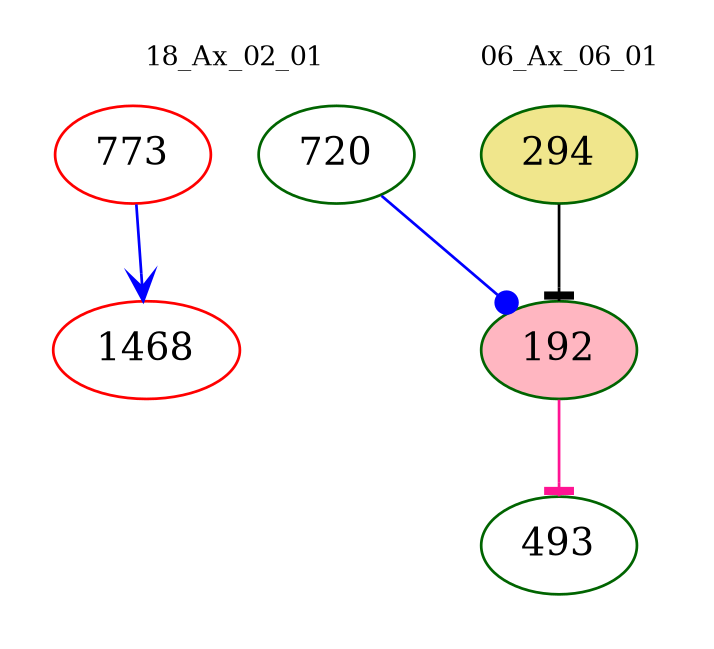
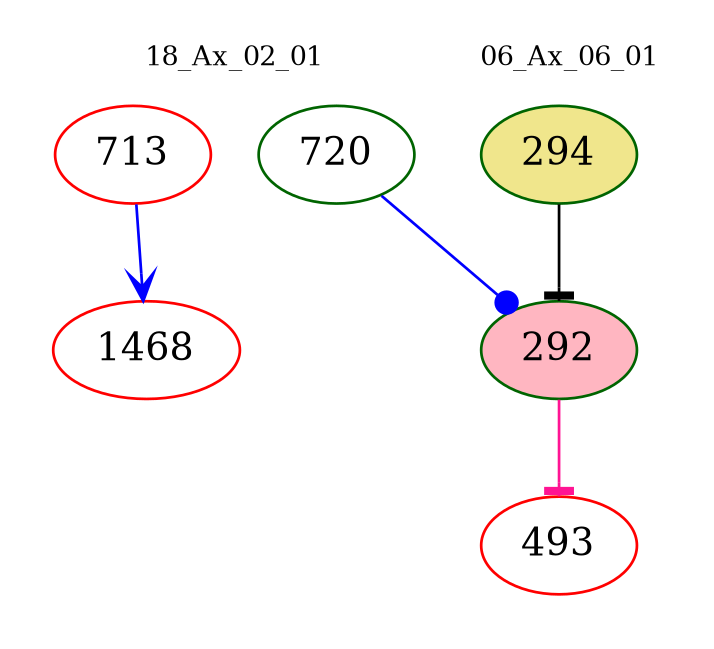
(133, 155) -> (133, 155)
(559, 350) -> (559, 350)
(559, 545) -> (559, 545)
